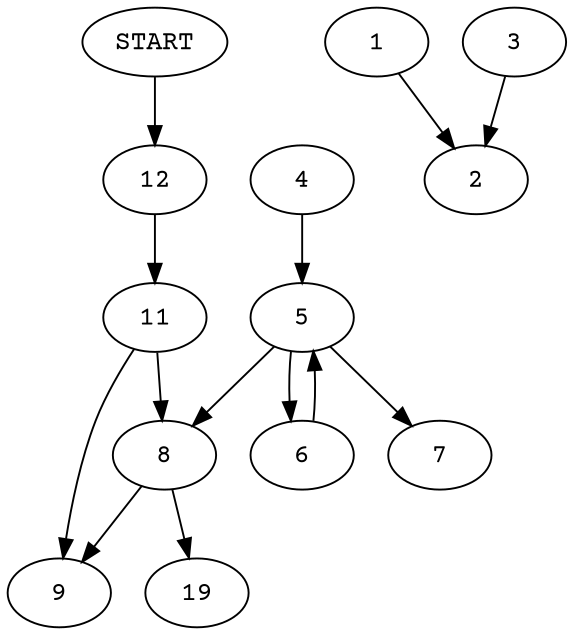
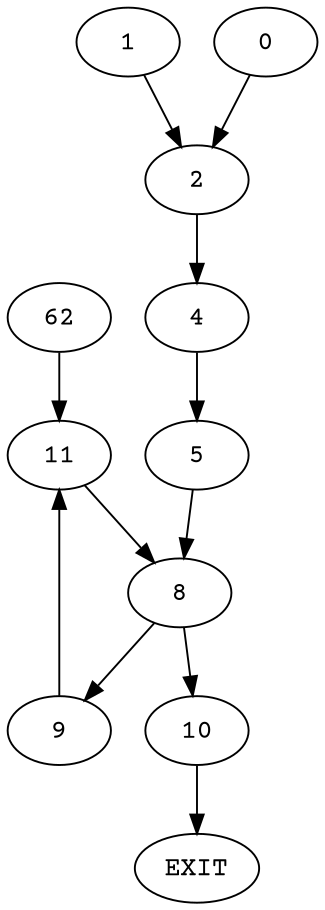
(155, 42) -> none
(514, 42) -> (266, 42)
(155, 180) -> (59, 317)
none -> (197, 239)
(89, 440) -> (59, 603)
(302, 455) -> none
(440, 455) -> none
(197, 593) -> (197, 731)
none -> (197, 868)
